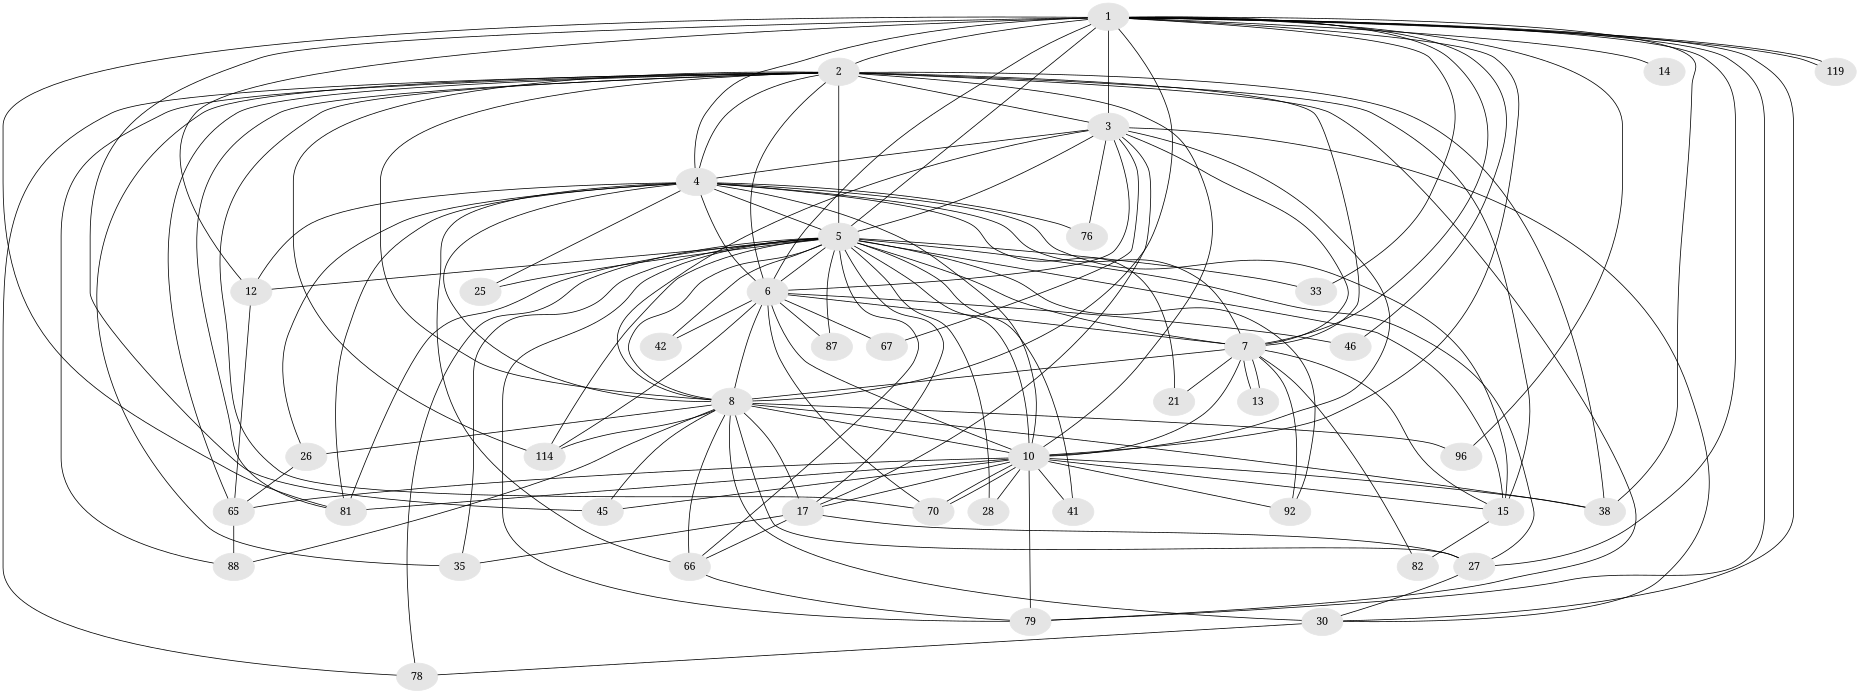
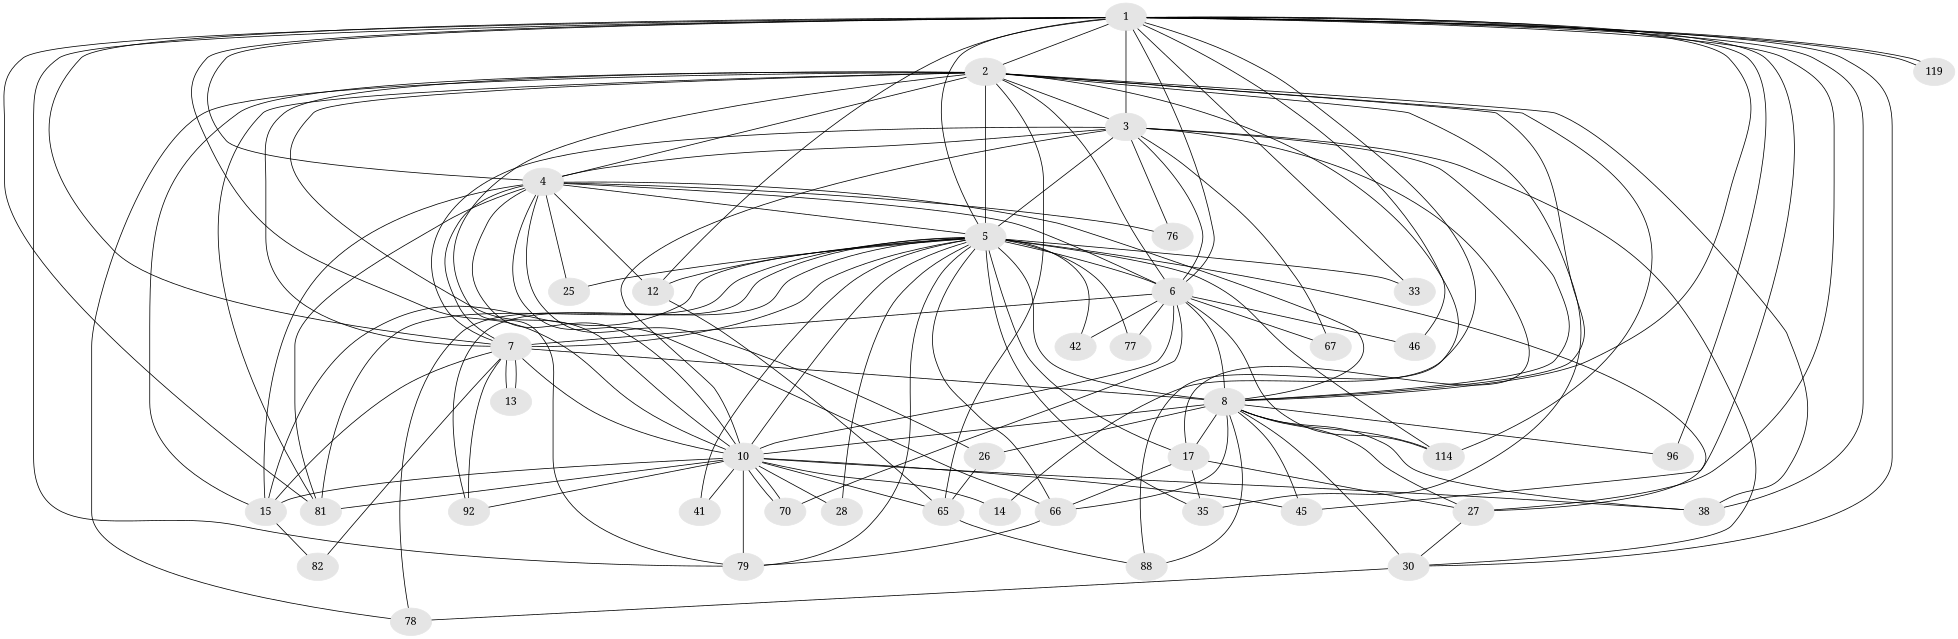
(832, 347) -> (1131, 347)
(228, 348) -> none
(1174, 402) -> none
(916, 484) -> (874, 480)
